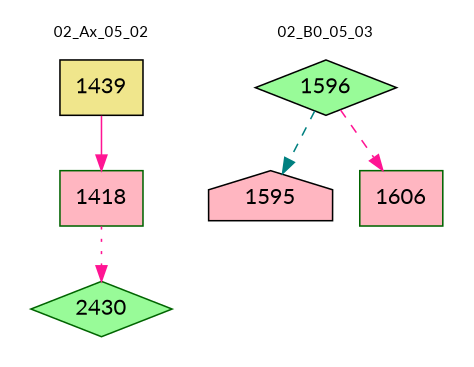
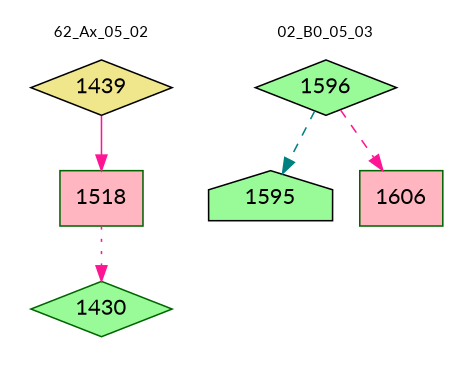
(101, 33) -> (101, 33)
(101, 88) -> (101, 88)
(101, 198) -> (101, 198)
(271, 198) -> (271, 198)
(101, 309) -> (101, 309)
